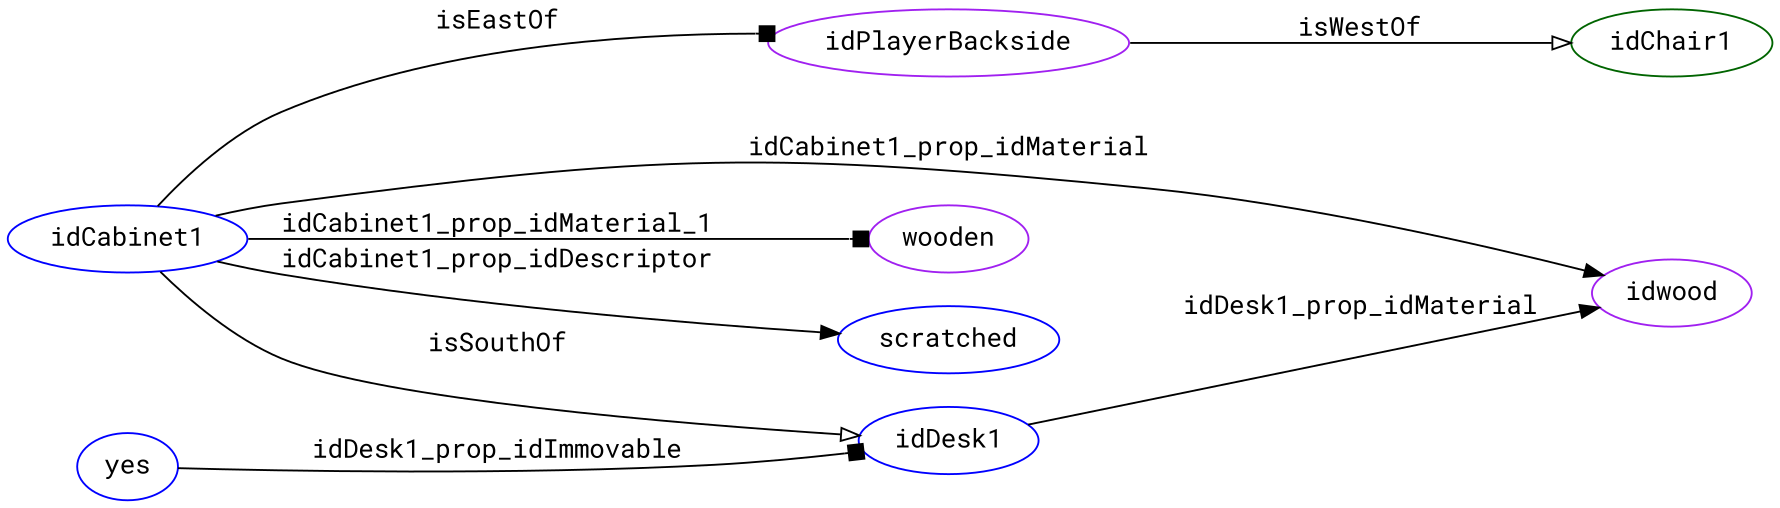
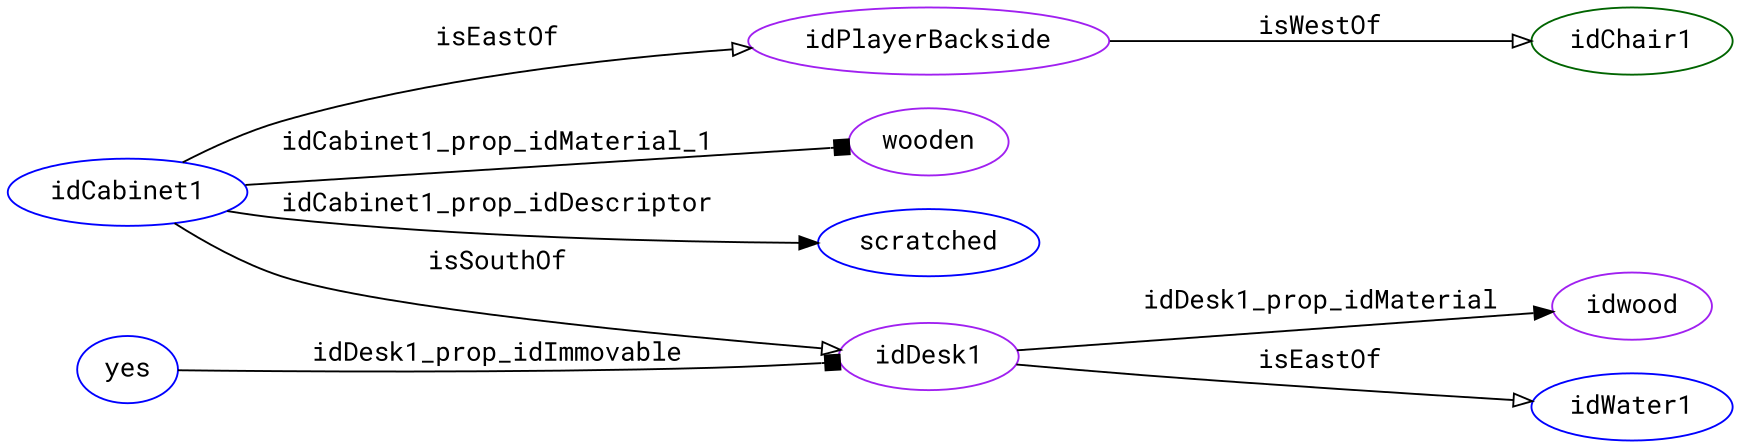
(438, 65) -> (452, 83)
(903, 168) -> none
none -> (1632, 407)
(949, 441) -> (929, 357)
